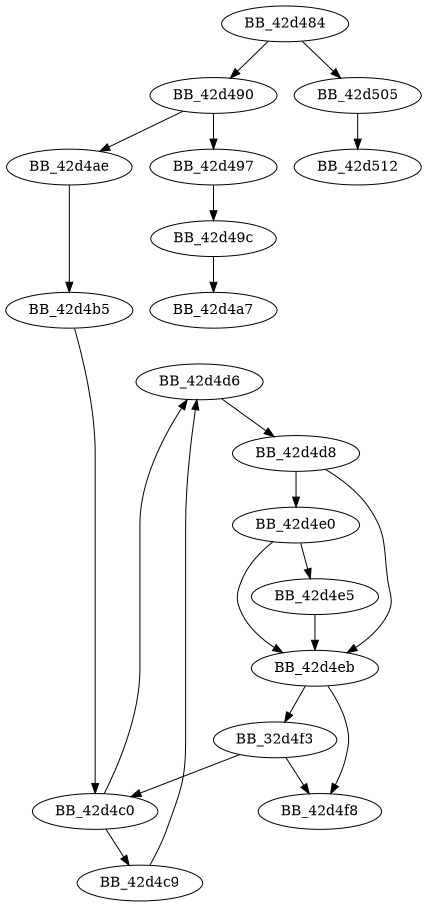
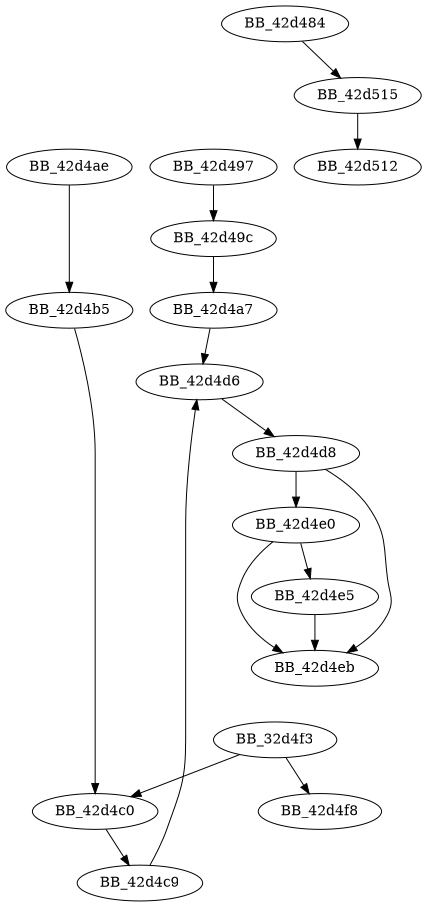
(213, 95) -> none
(358, 95) -> (358, 95)
(140, 600) -> (208, 341)
(297, 700) -> none
(348, 734) -> none
